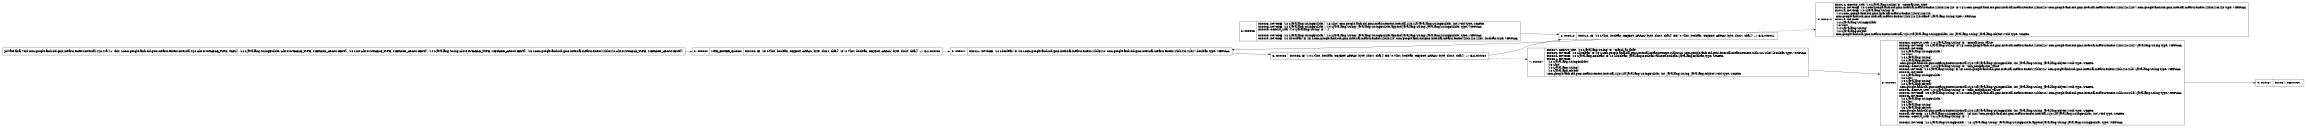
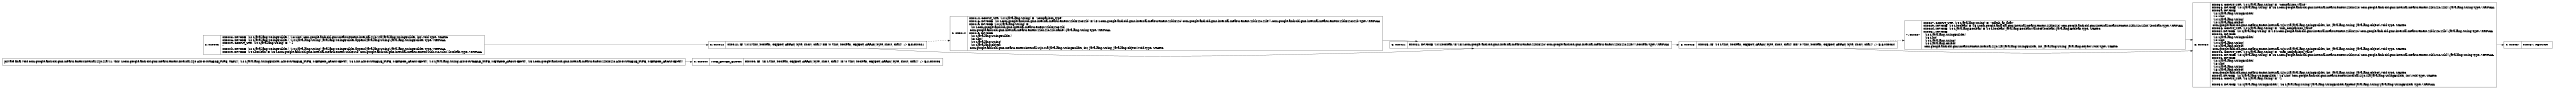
(1524, 48) -> (2018, 53)
(945, 51) -> (1399, 41)
